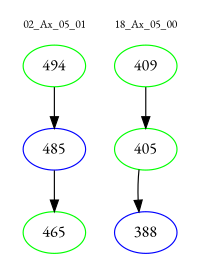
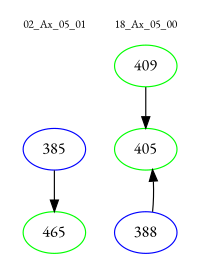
(54, 66) -> none
(54, 149) -> (54, 149)
(138, 185) -> (154, 197)
